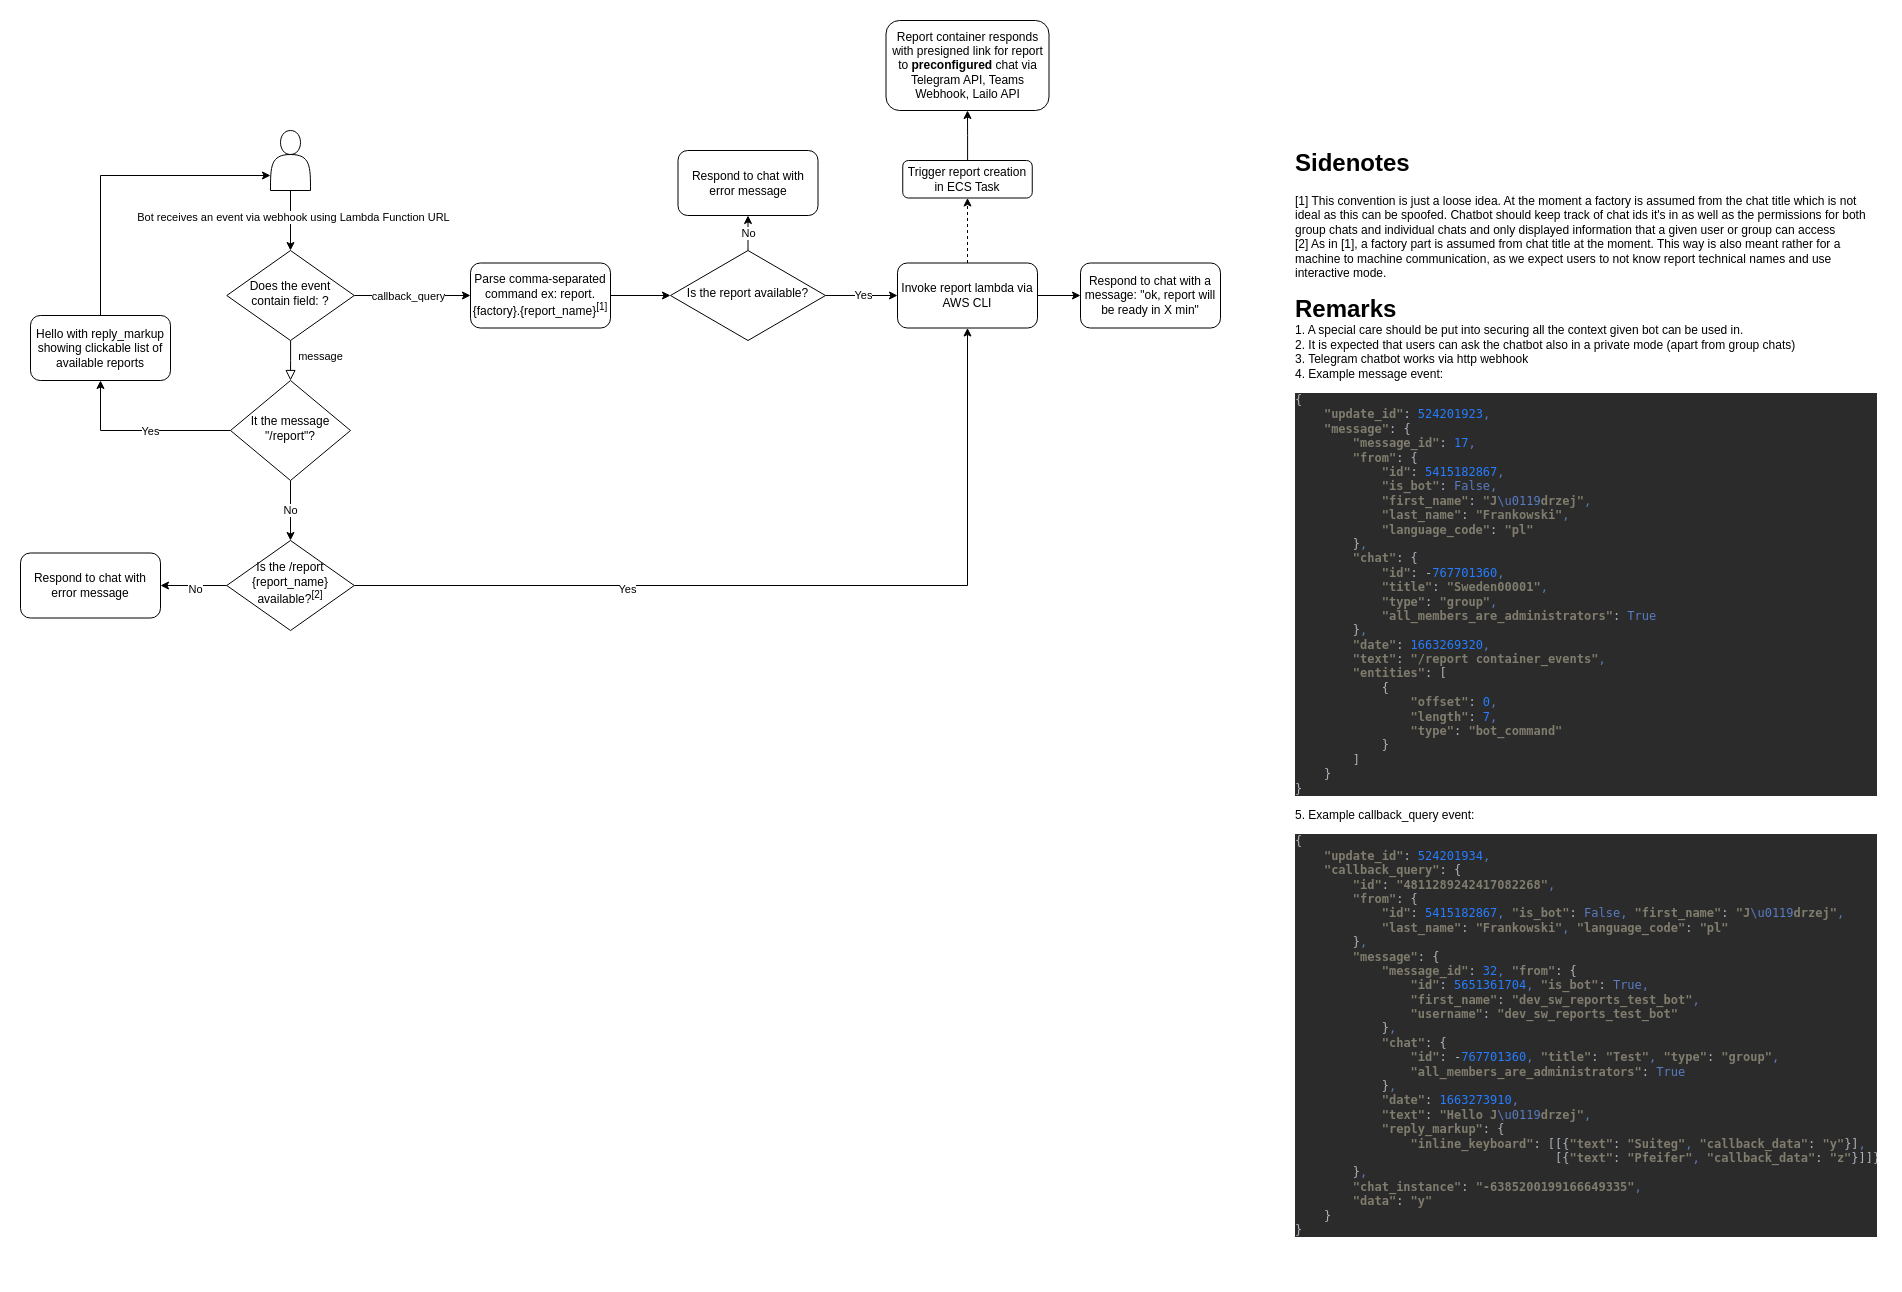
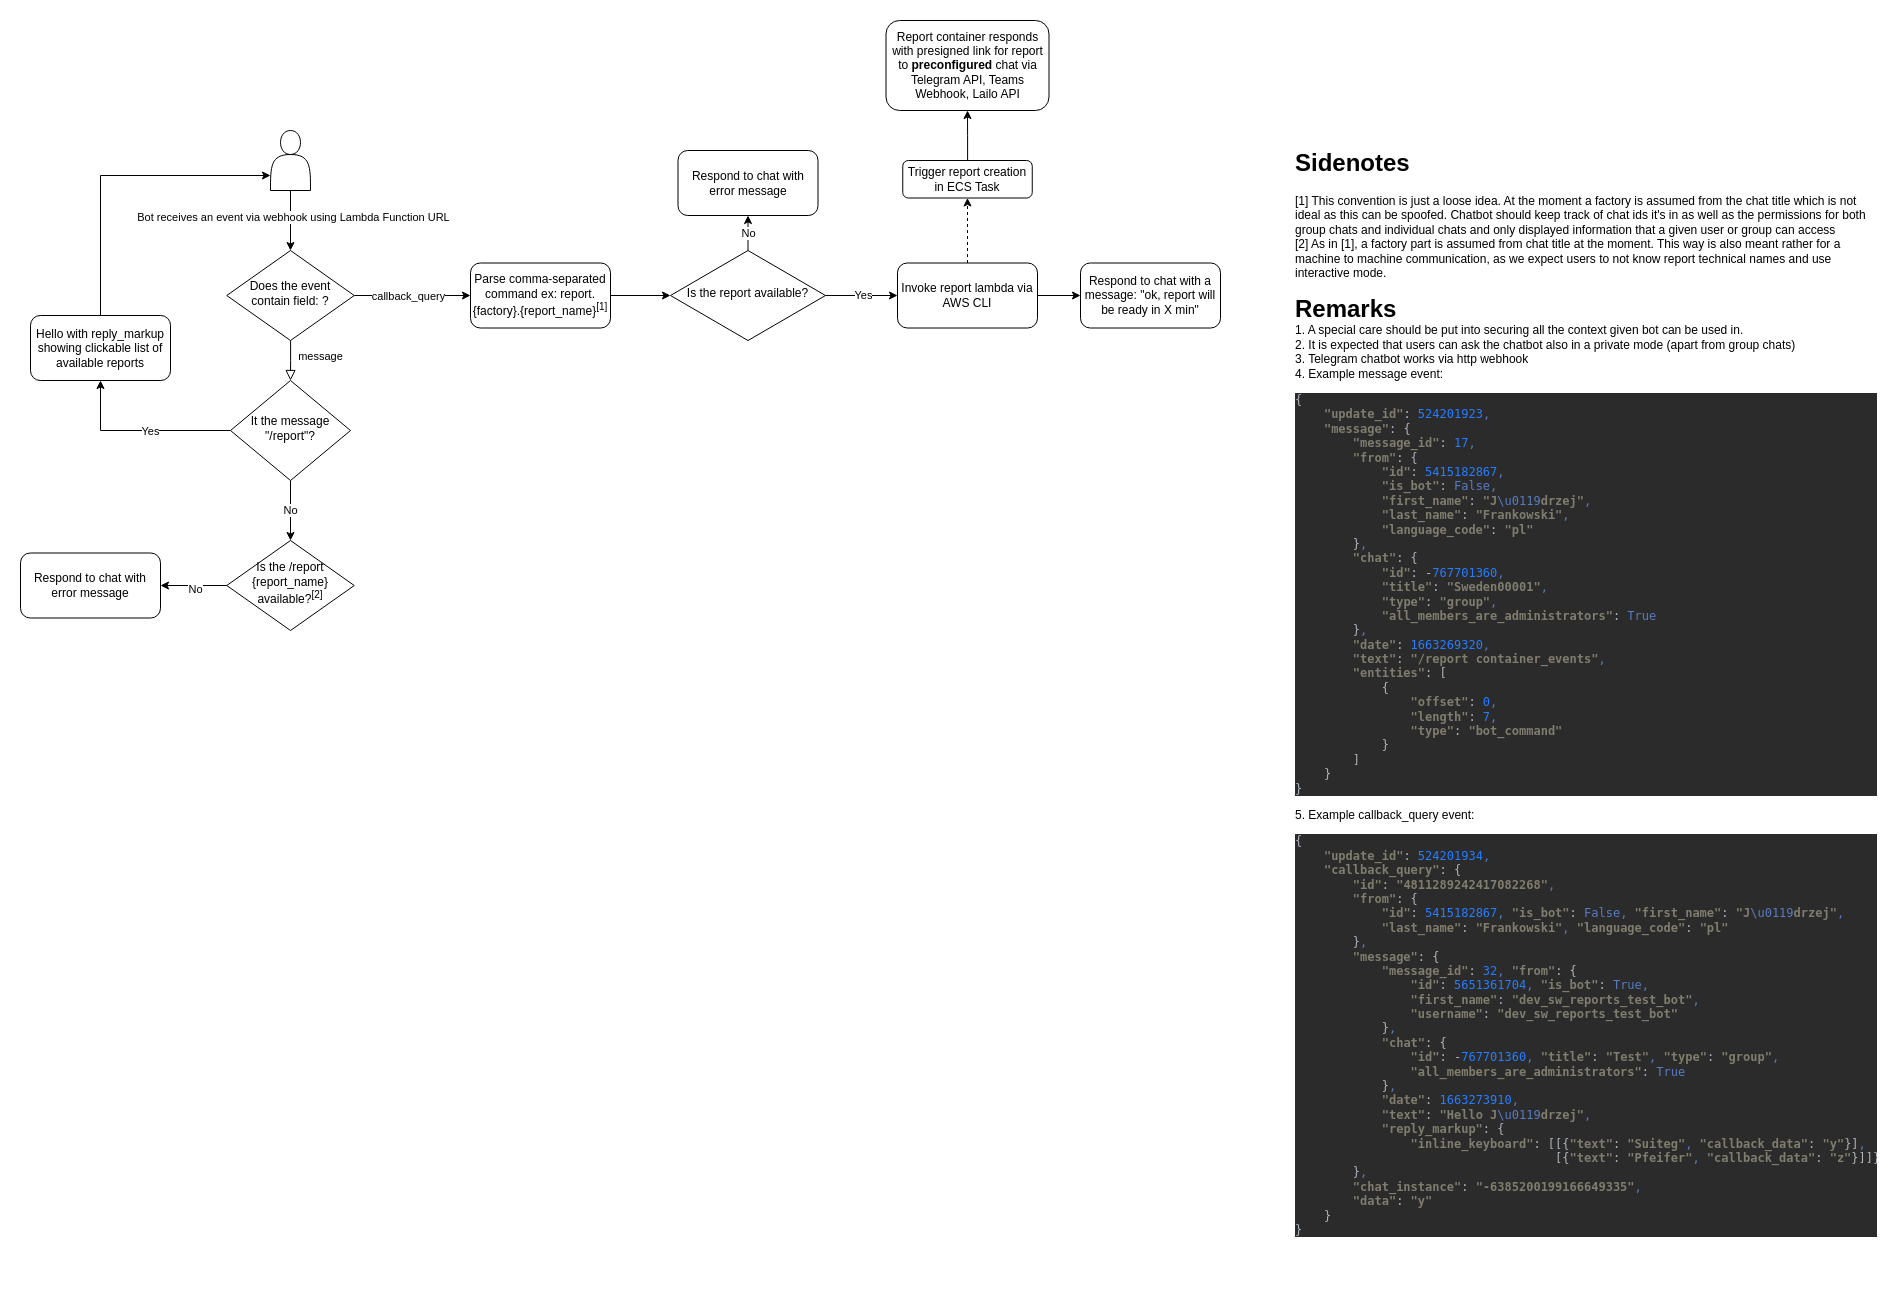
(786, 586) -> none
